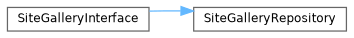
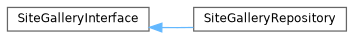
(165, 11) -> (178, 28)
